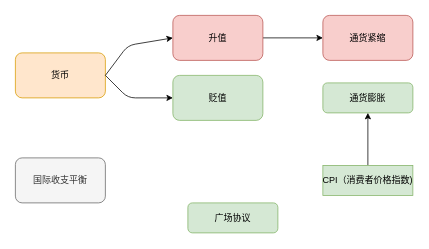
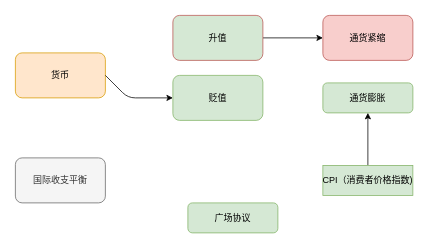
(218, 38) -> (218, 38)
(131, 45) -> none
